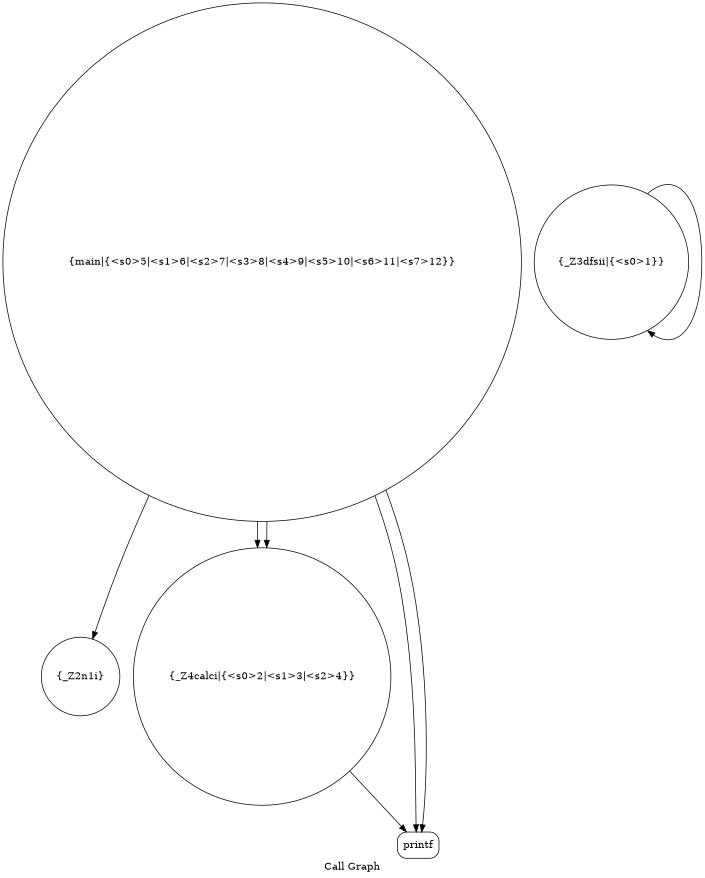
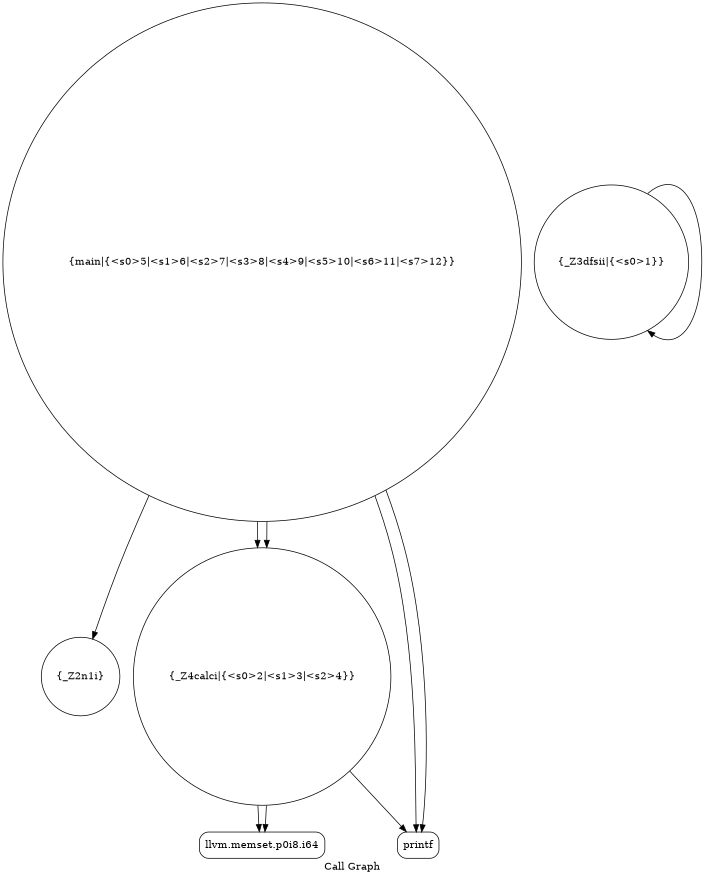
none -> (262, 845)
